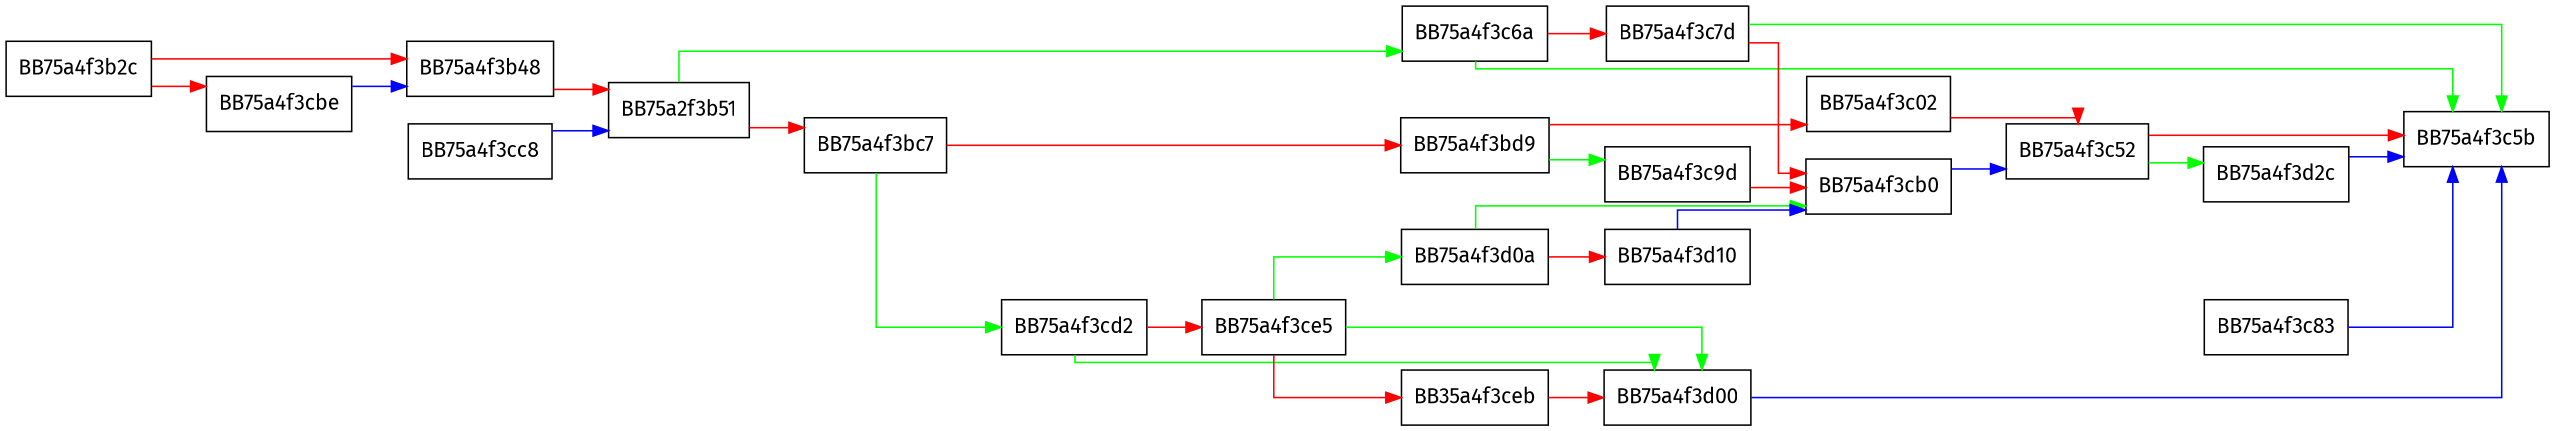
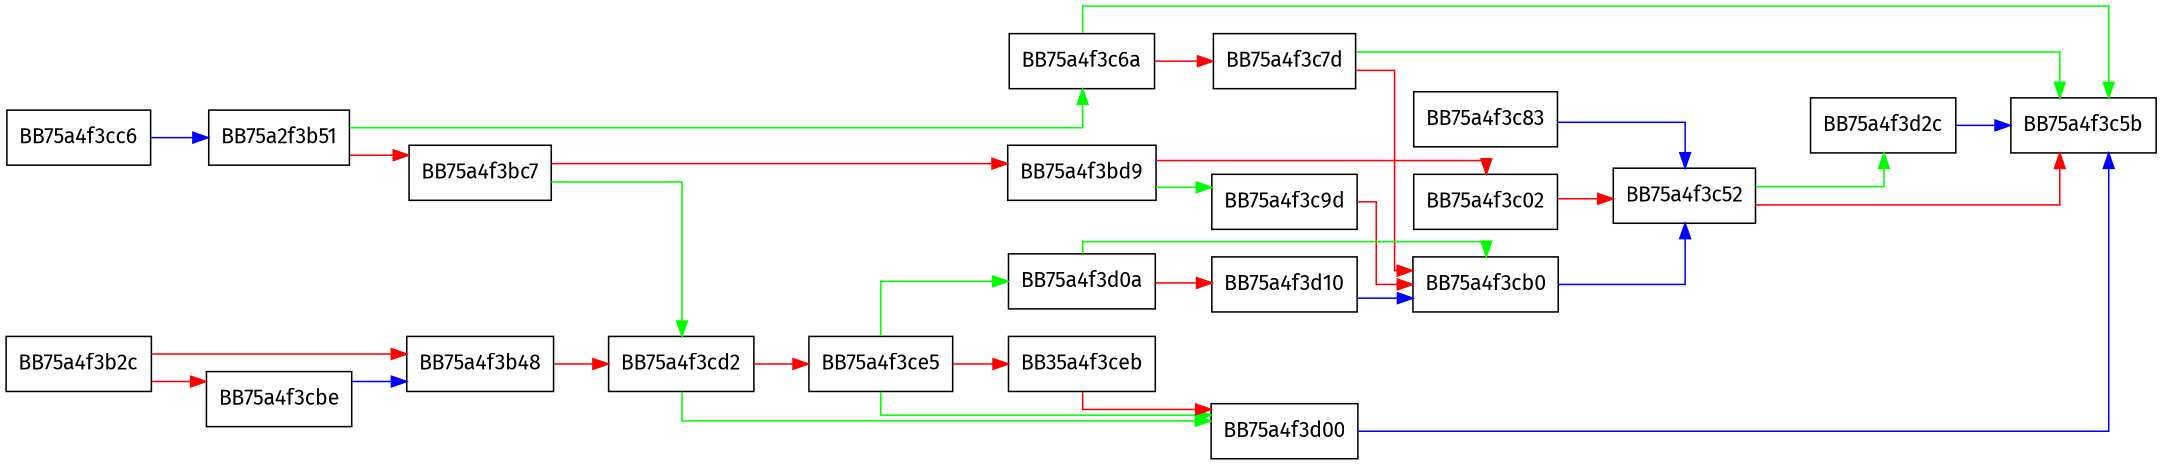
(573, 89) -> (573, 364)
(480, 151) -> (79, 138)
(2453, 307) -> (1637, 122)
